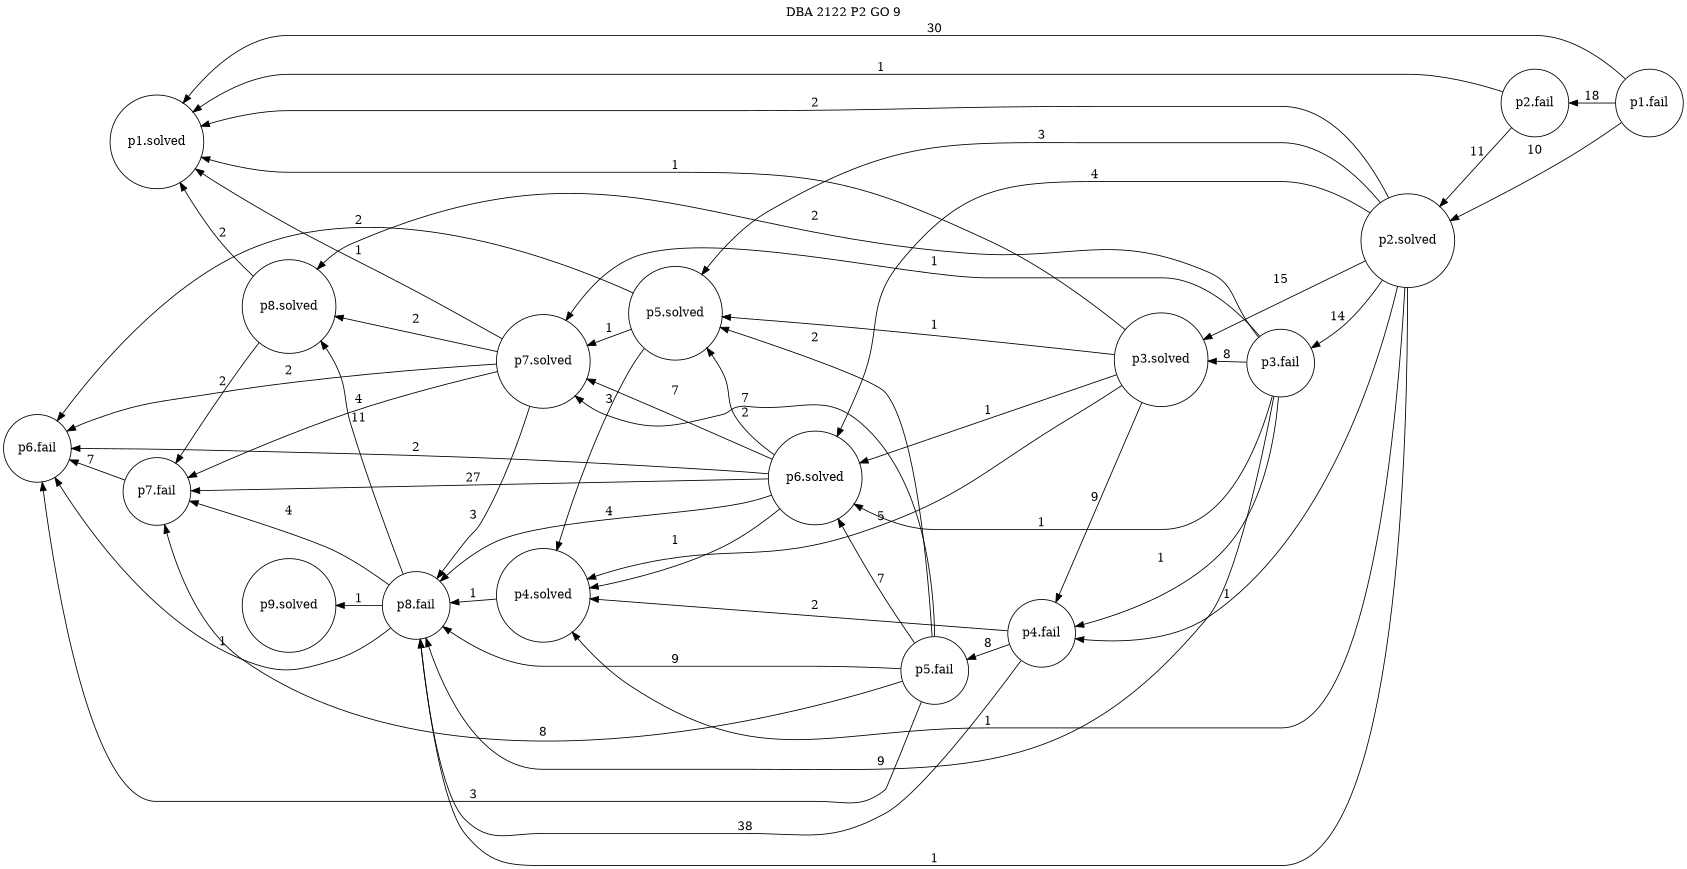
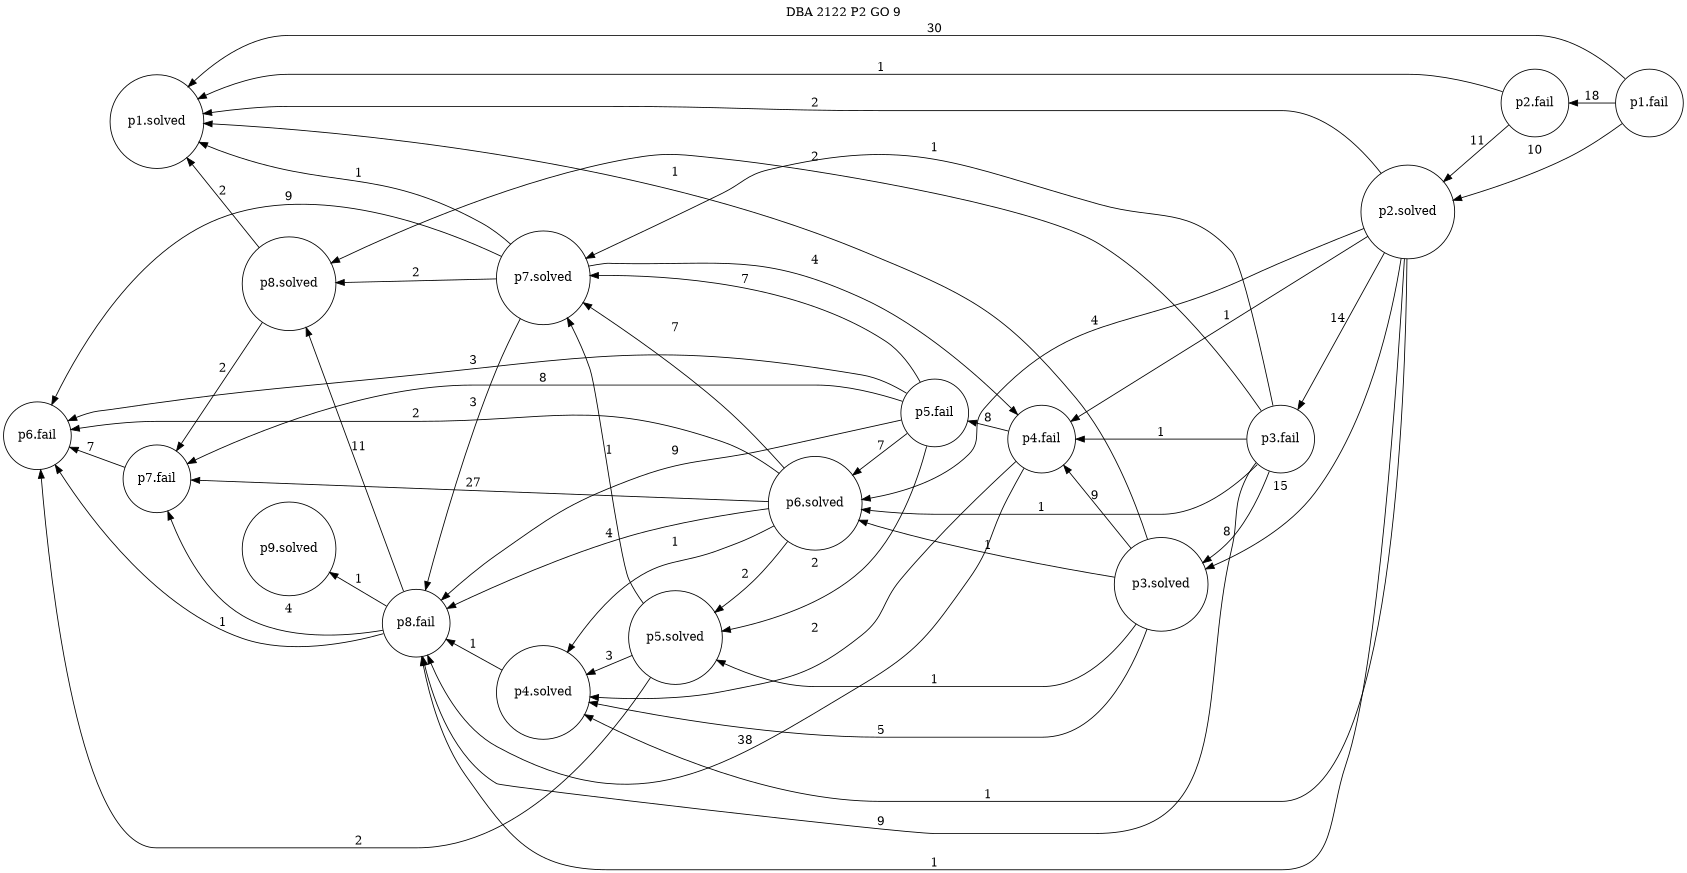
(1036, 143) -> none
(289, 371) -> (289, 197)
(336, 417) -> (819, 281)
